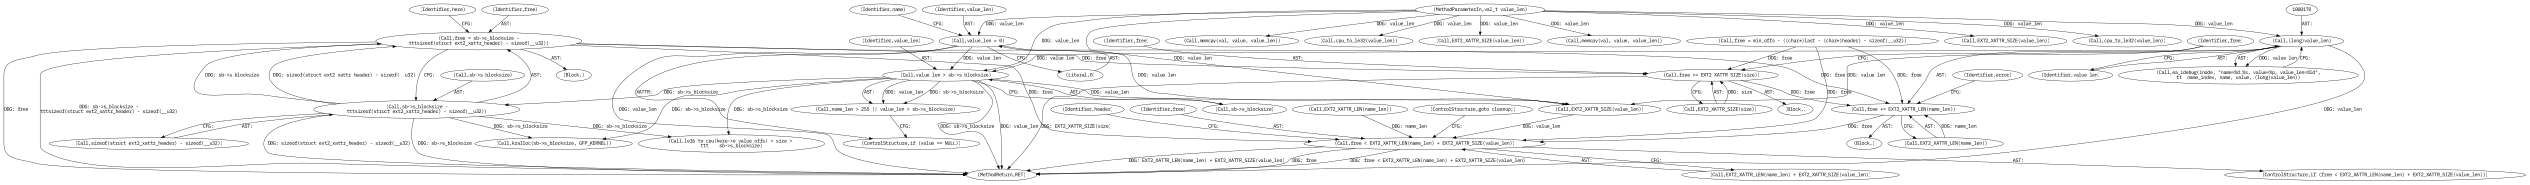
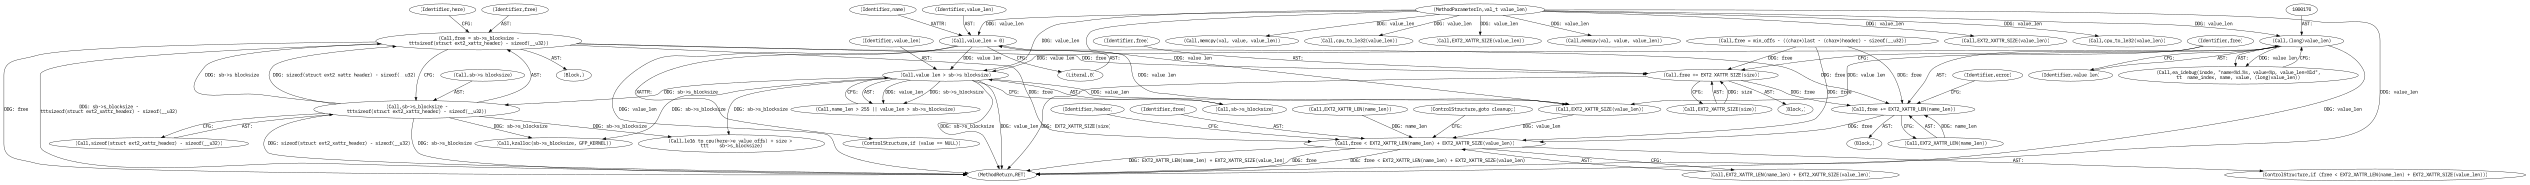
(940, 24) -> (940, 24)
(897, 125) -> (855, 85)
none -> (2172, 147)
